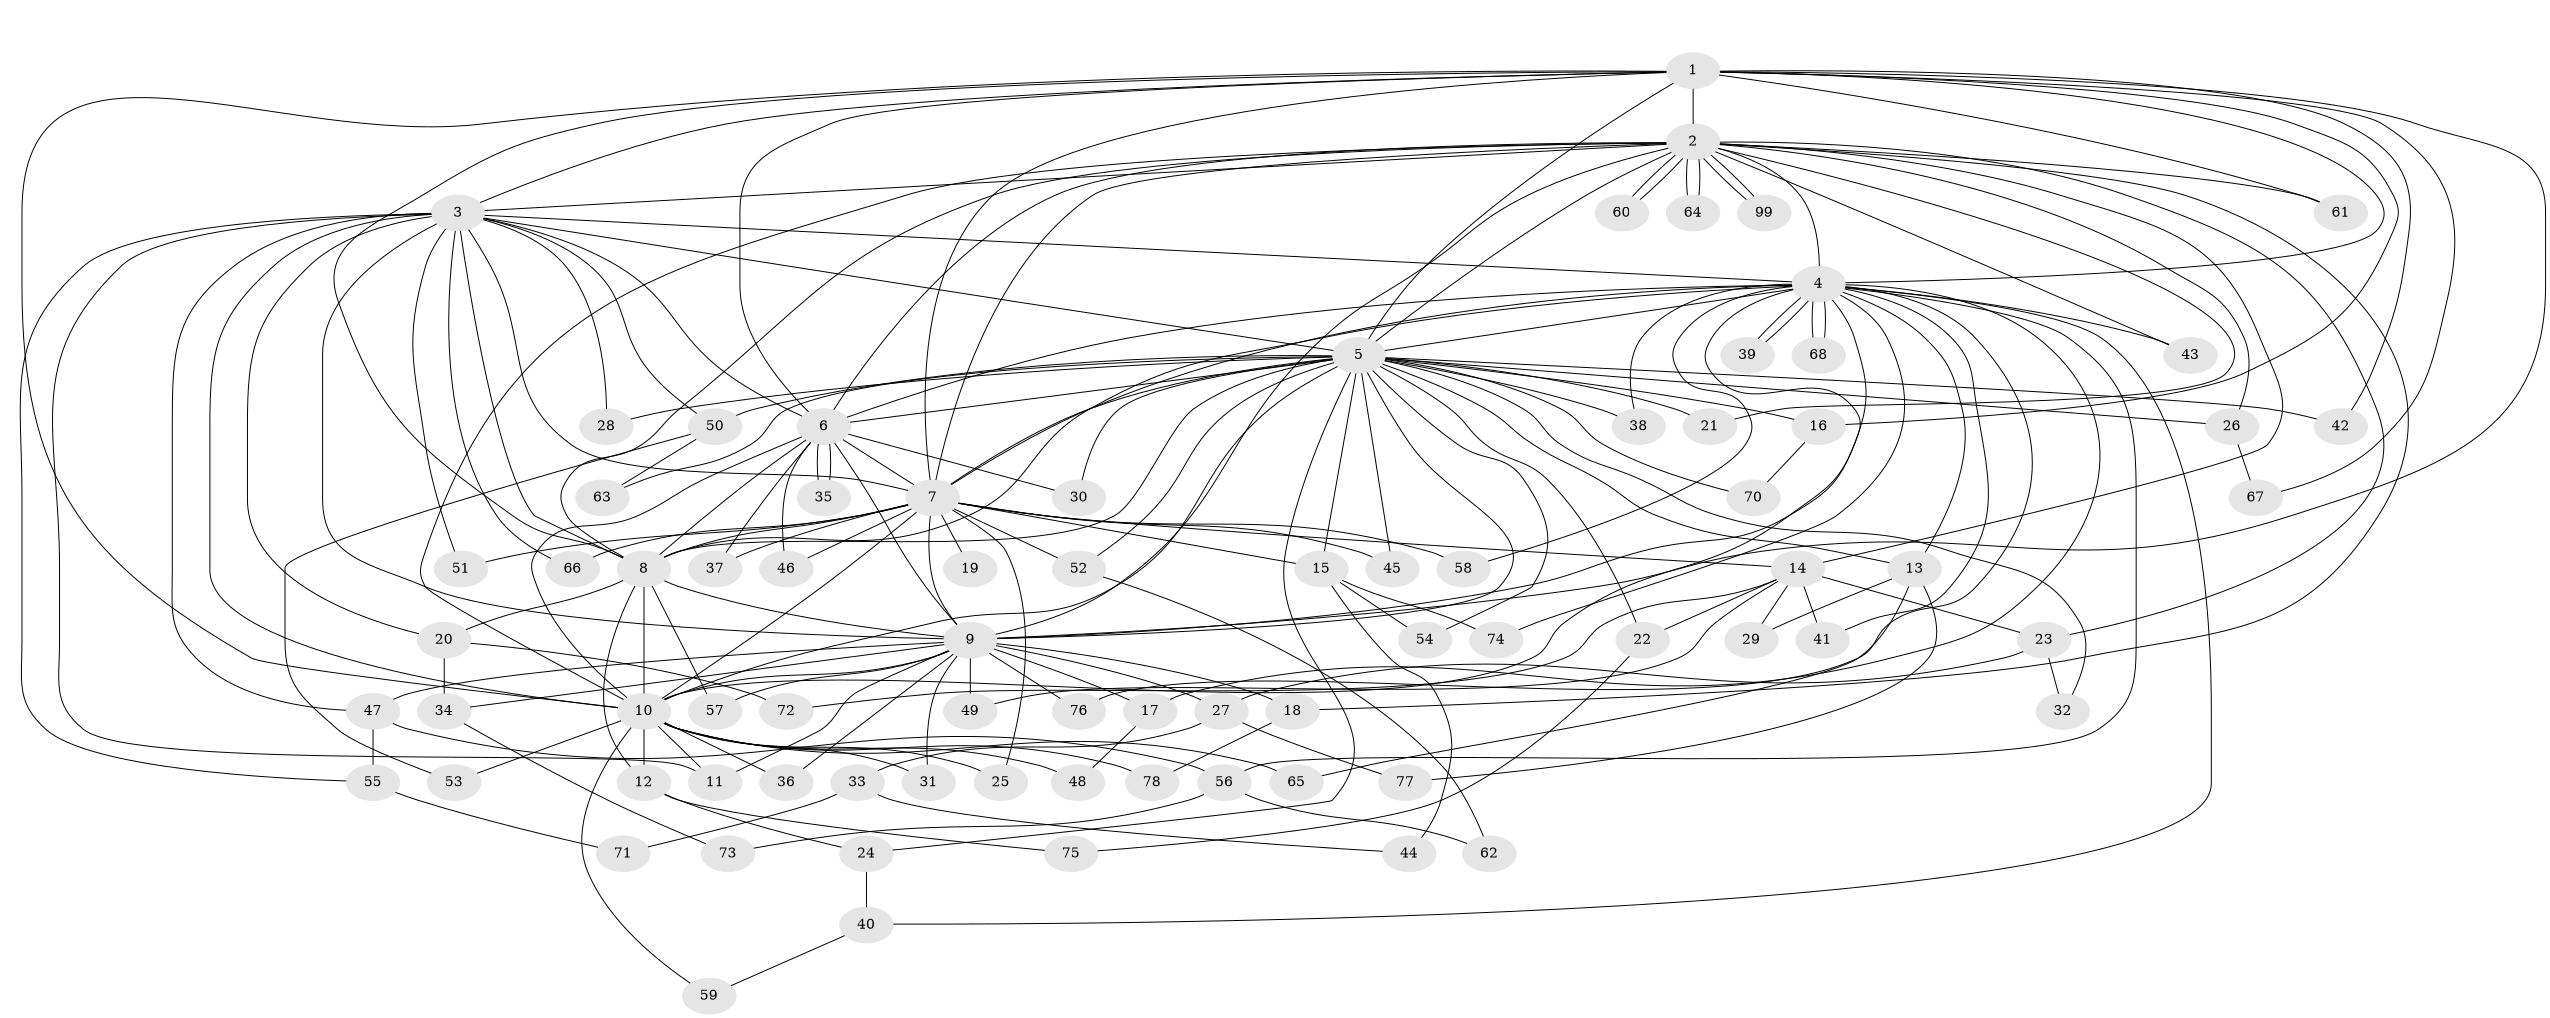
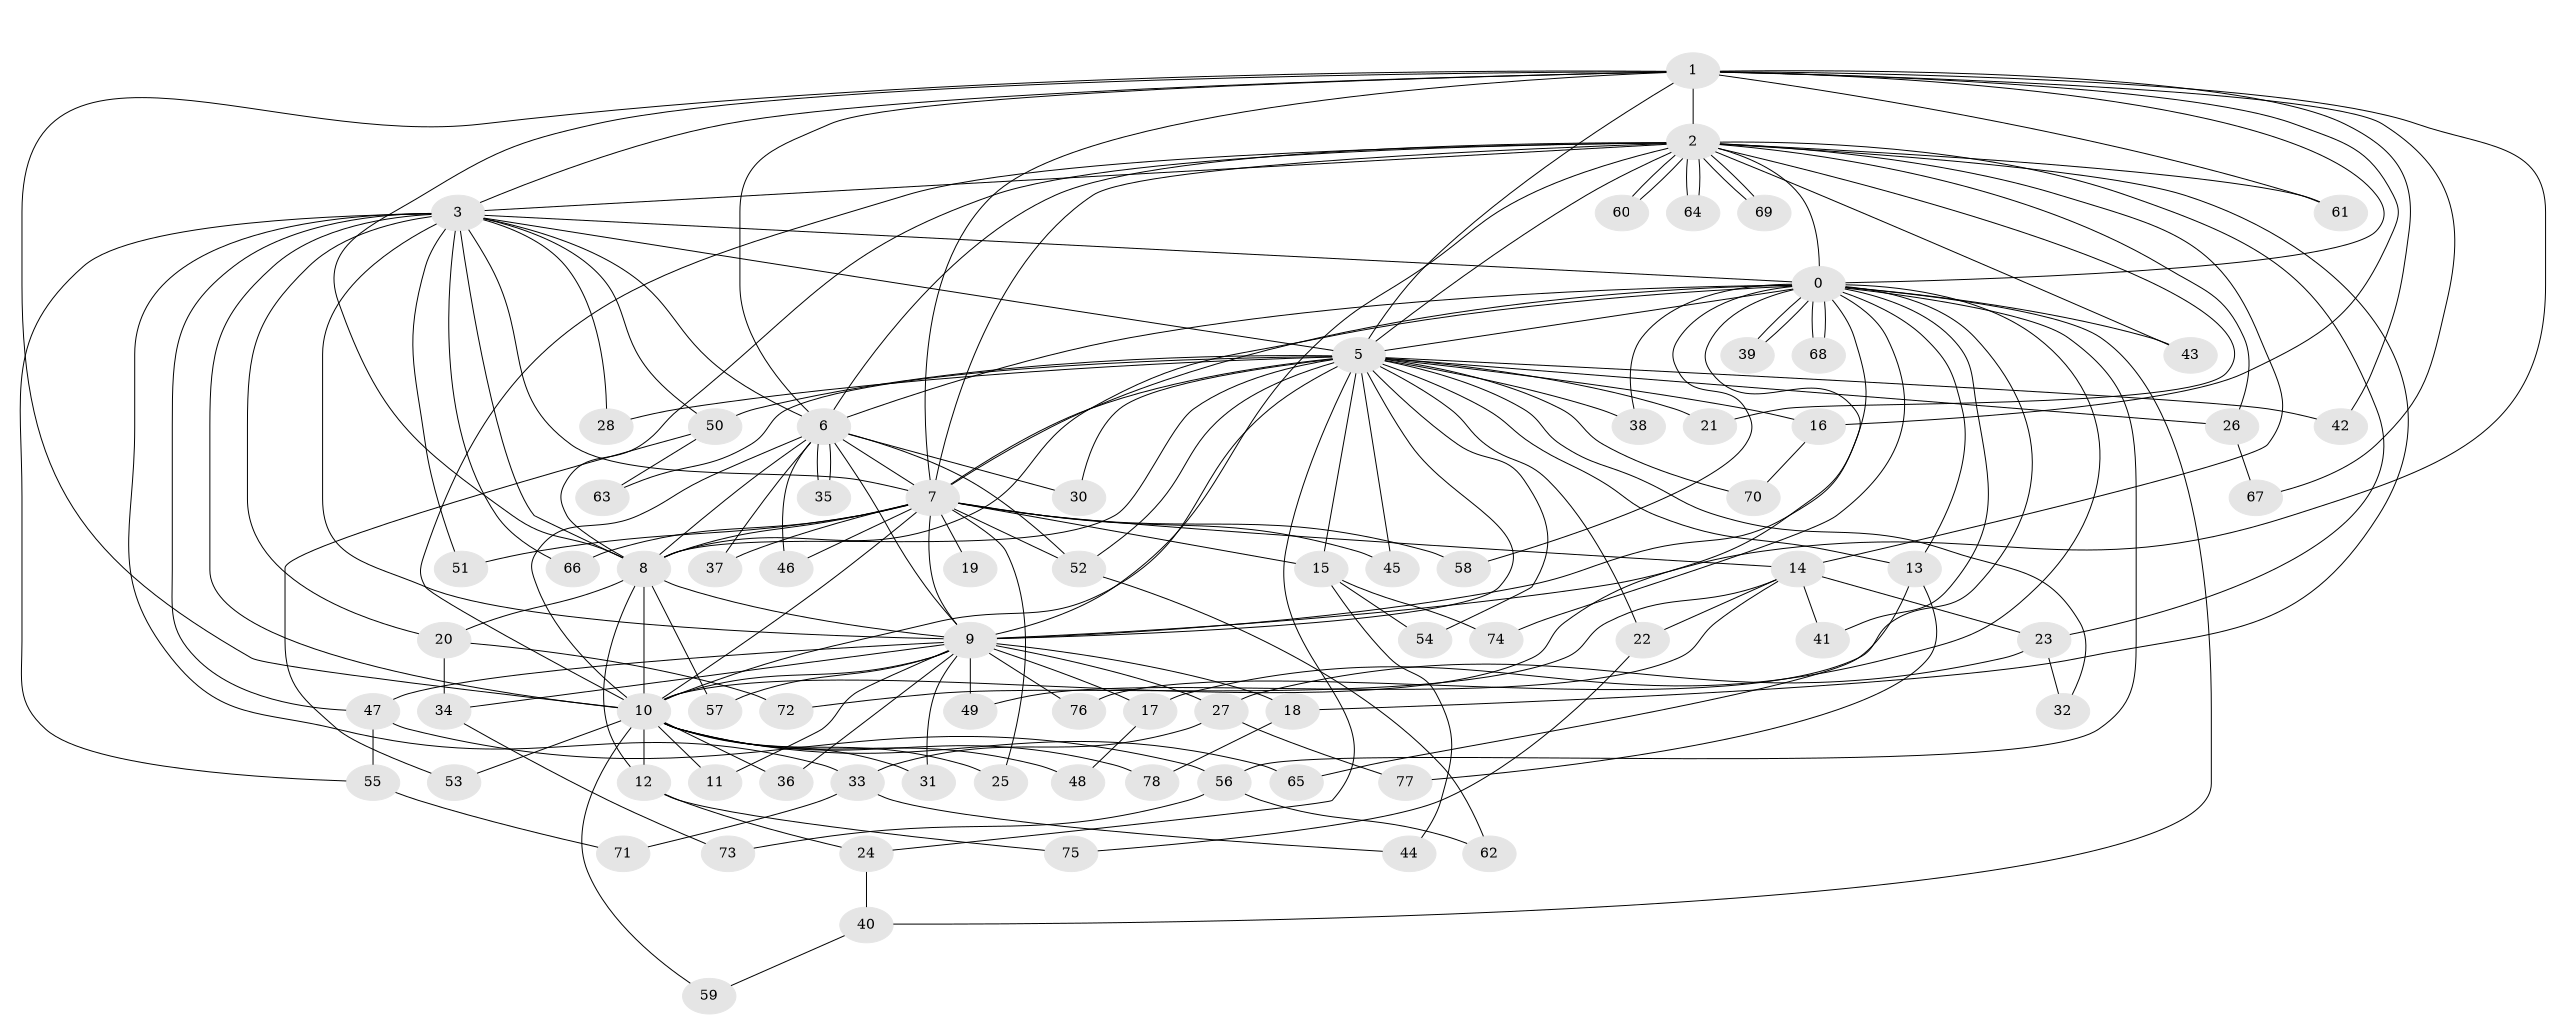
(1764, 213) -> (1764, 213)
(1819, 284) -> (1819, 284)
(1091, 391) -> (971, 481)
(1752, 640) -> none
(60, 641) -> (177, 664)
